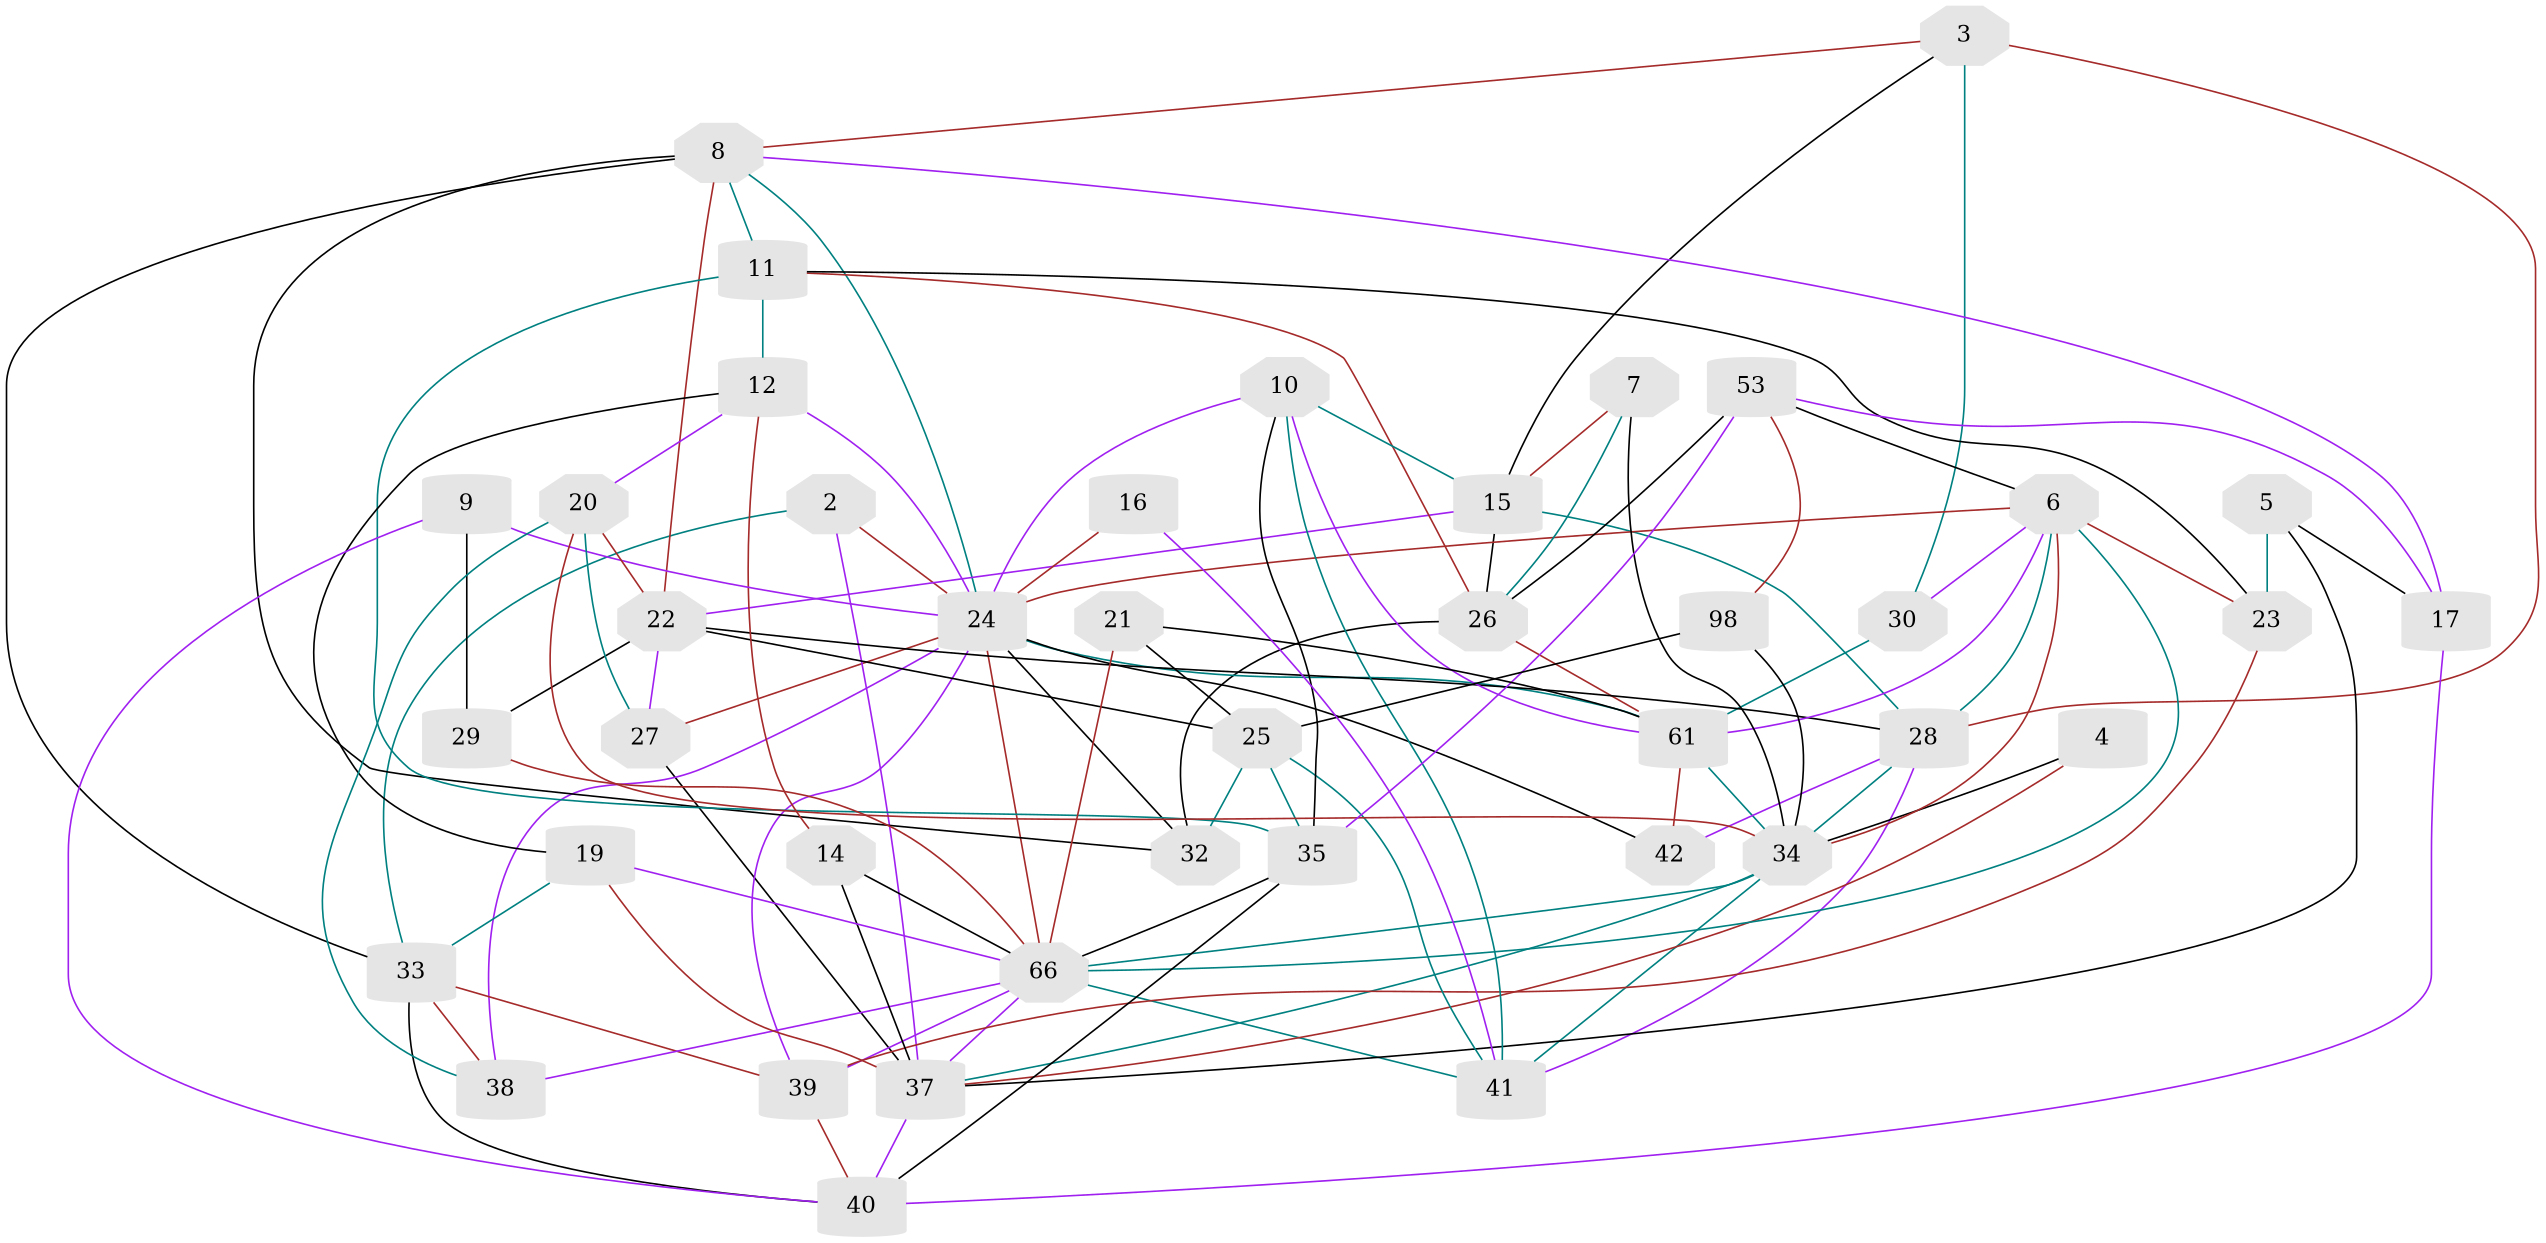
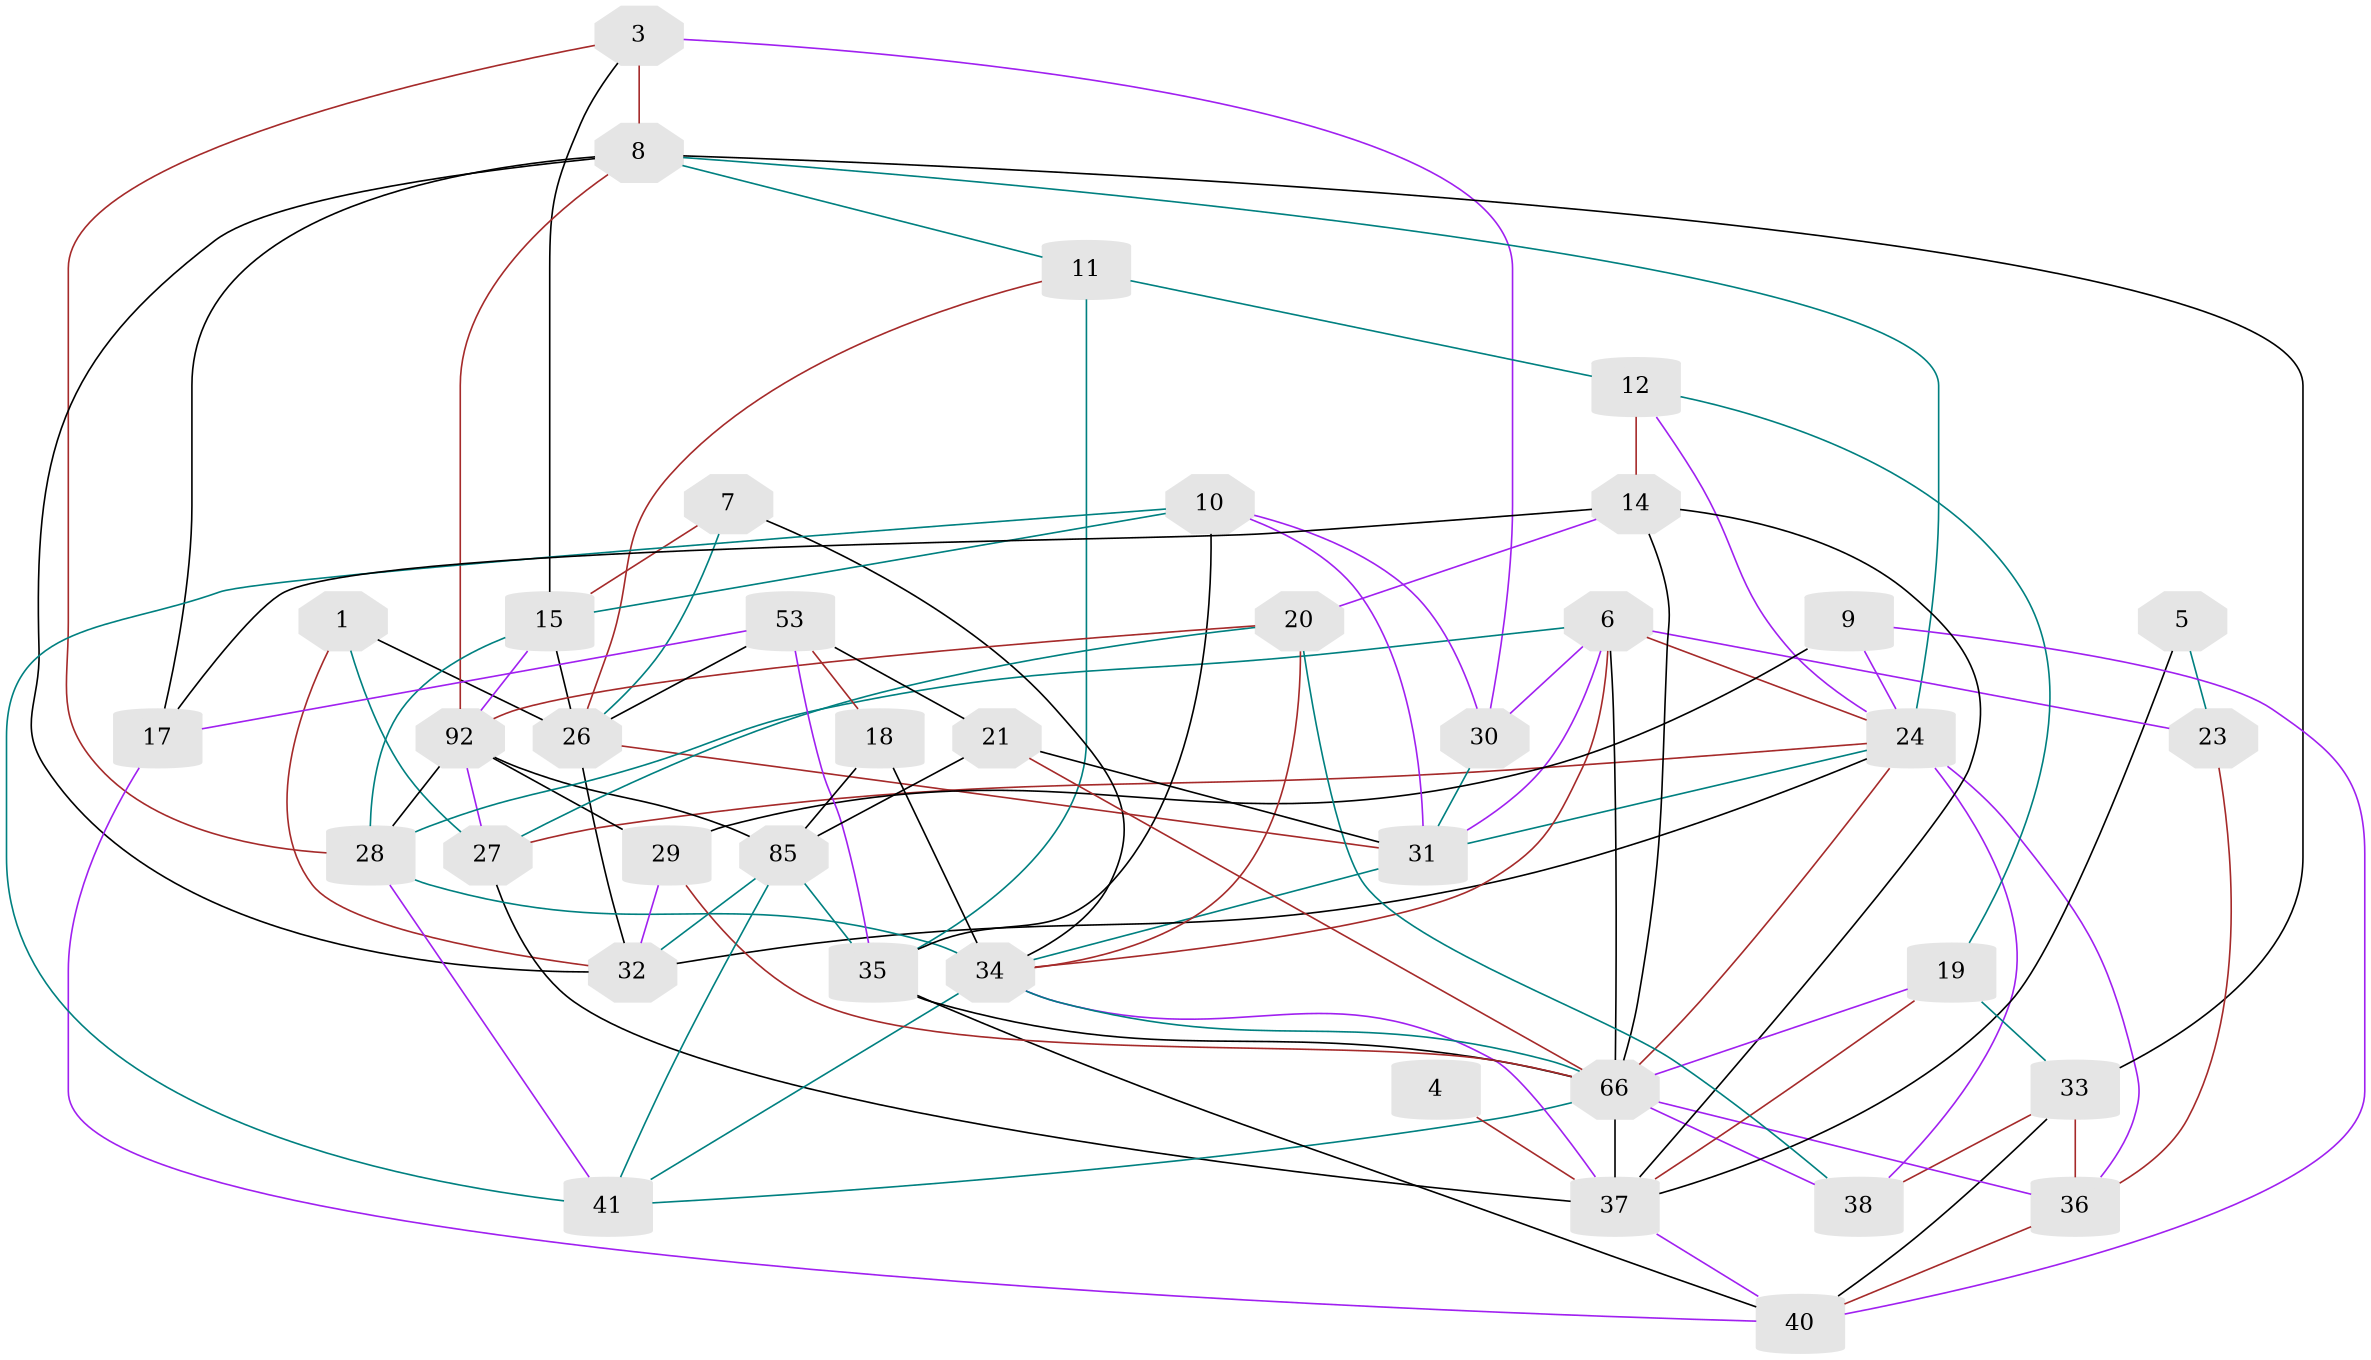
(1654, 259) -> (220, 302)
(1568, 309) -> none
(1965, 332) -> (1342, 138)
(669, 449) -> (1468, 563)
(1905, 449) -> (893, 679)
(1091, 463) -> (1389, 574)
(831, 504) -> none
(1134, 504) -> none
(2352, 560) -> (858, 545)
(2160, 563) -> (1911, 680)
(330, 581) -> (2013, 579)
none -> (343, 621)
(662, 621) -> (460, 738)
(1724, 621) -> (880, 738)
(1257, 738) -> (784, 855)
(1683, 738) -> (1423, 855)
(1967, 793) -> none
(1670, 855) -> none
none -> (653, 904)
(1844, 904) -> (1616, 866)
(1324, 1003) -> (1340, 1014)
(998, 1017) -> (1615, 1148)
(803, 1090) -> (2075, 1207)
